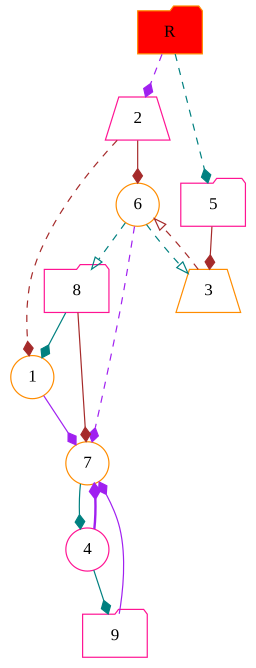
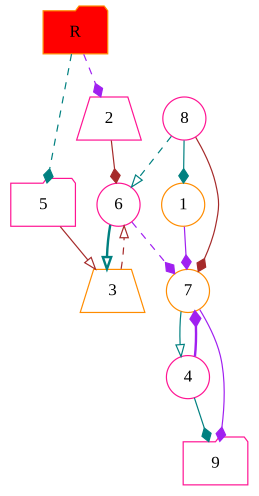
(138, 205) -> (119, 205)
(50, 232) -> none
(112, 241) -> (155, 157)
(211, 241) -> (74, 243)
(163, 245) -> (108, 241)
(77, 291) -> (184, 119)
(79, 499) -> (180, 328)
(123, 553) -> (222, 366)
